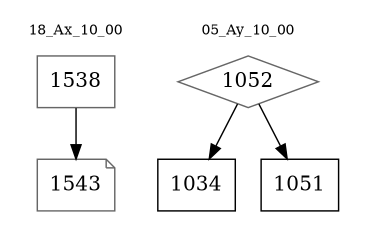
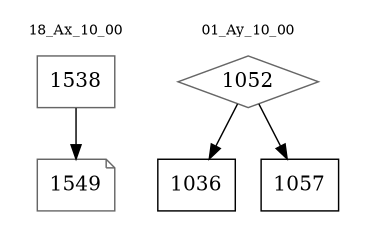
(248, 31) -> (248, 31)
(76, 185) -> (76, 185)
(197, 185) -> (197, 185)
(300, 185) -> (300, 185)
